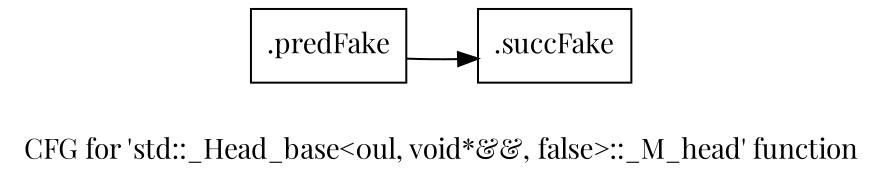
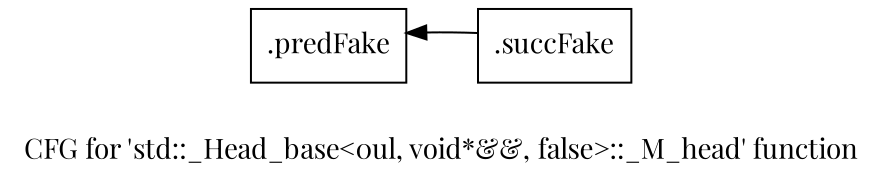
(432, 59) -> (452, 32)
